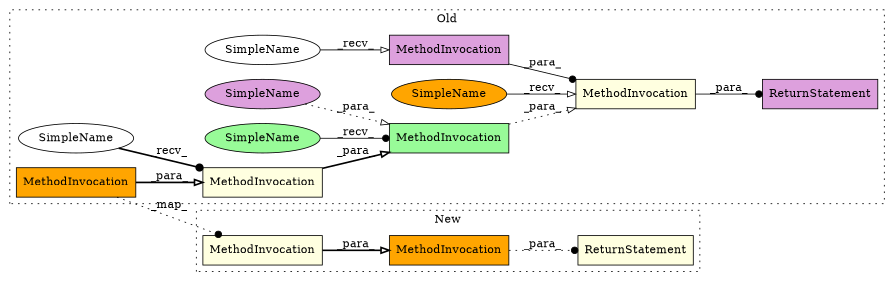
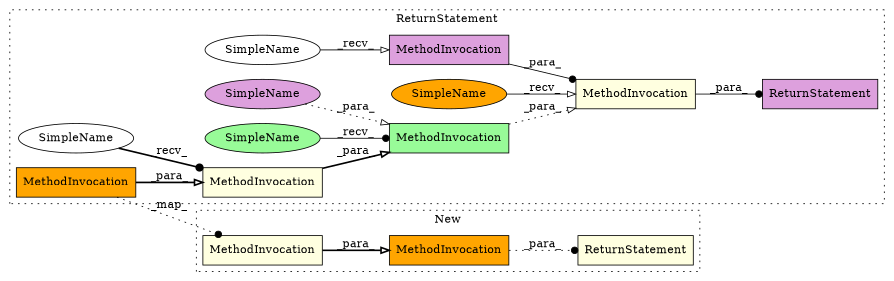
(447, 19) -> (447, 19)
